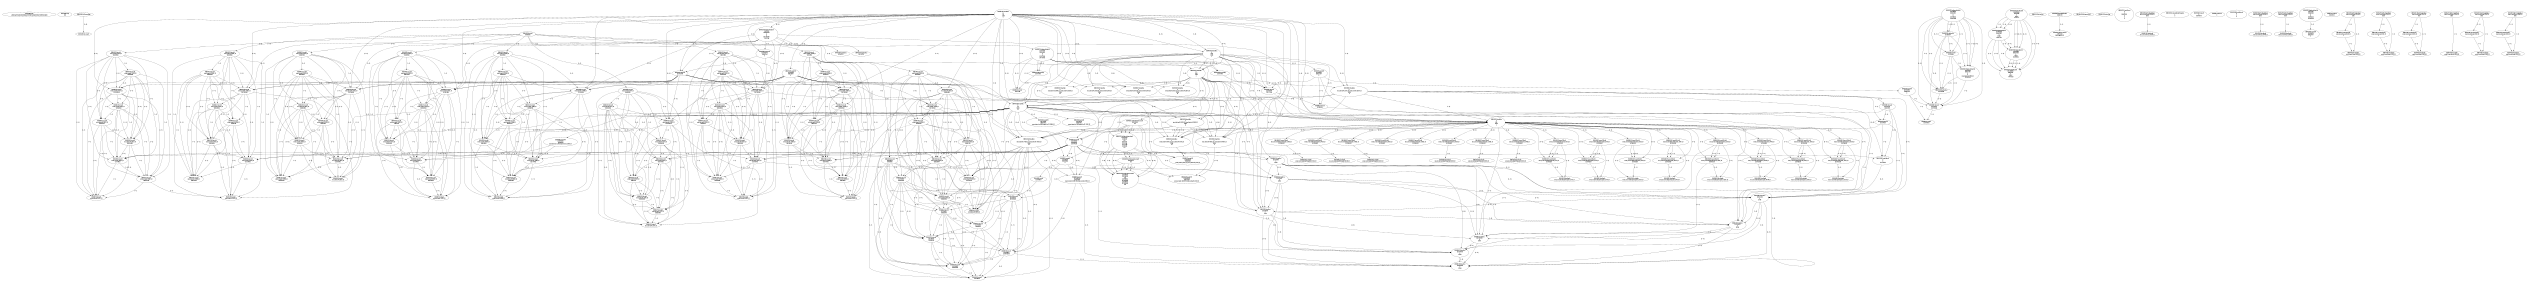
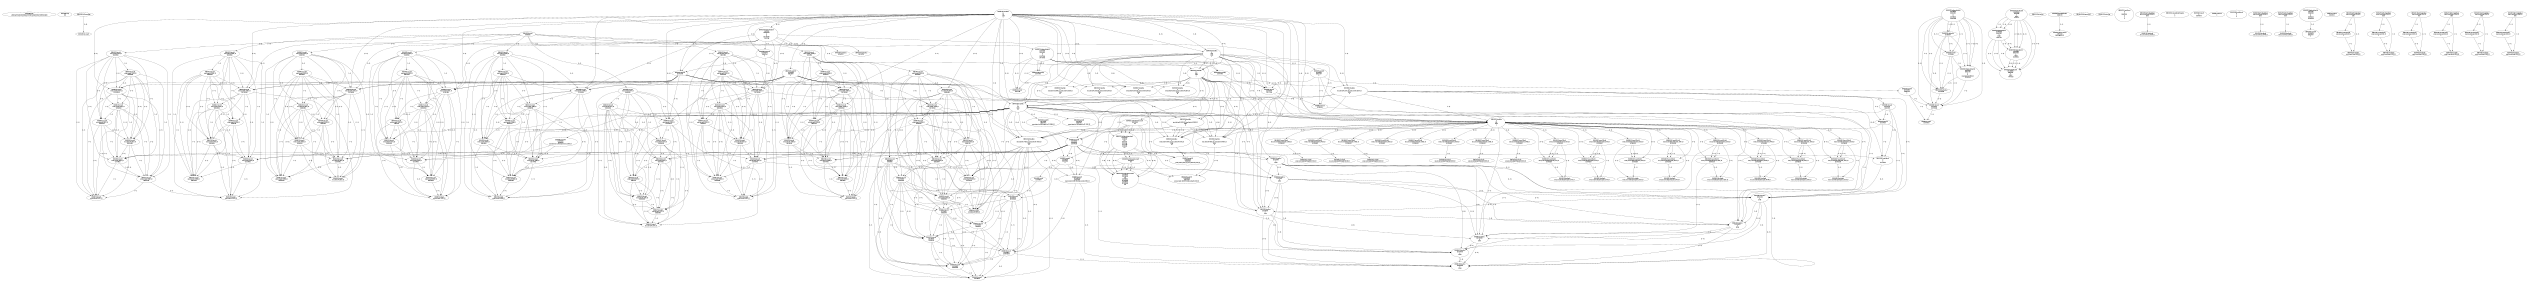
none -> (2441, 34)
(365, 116) -> (408, 113)
